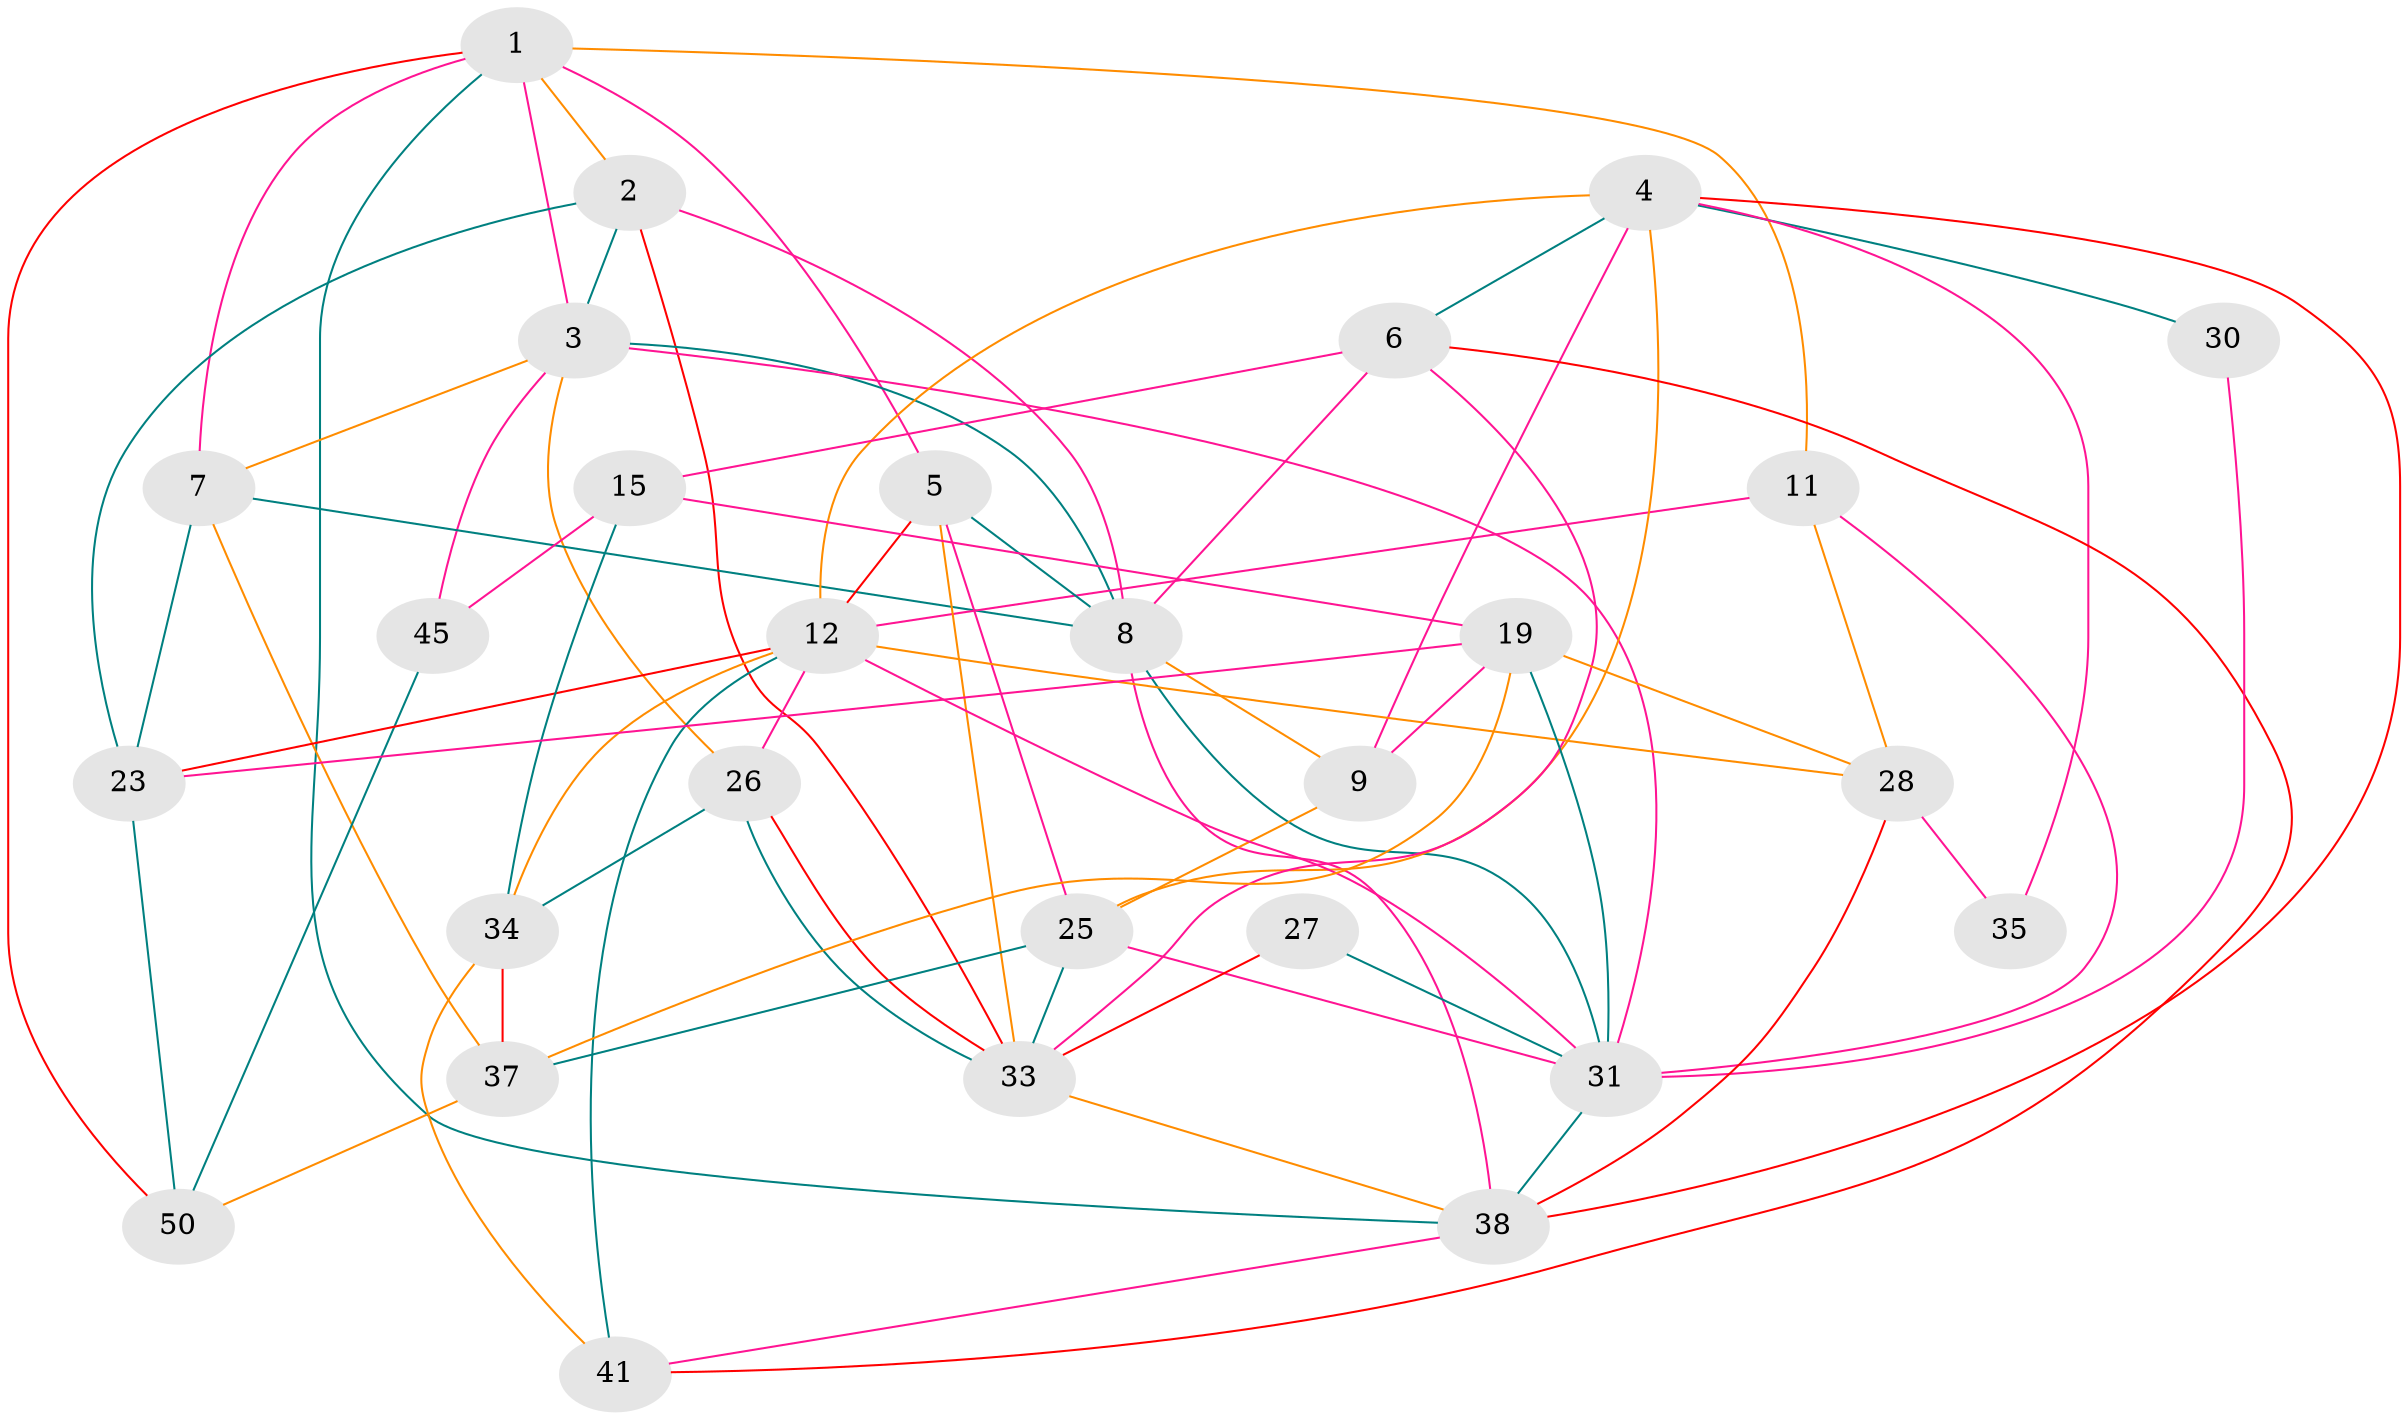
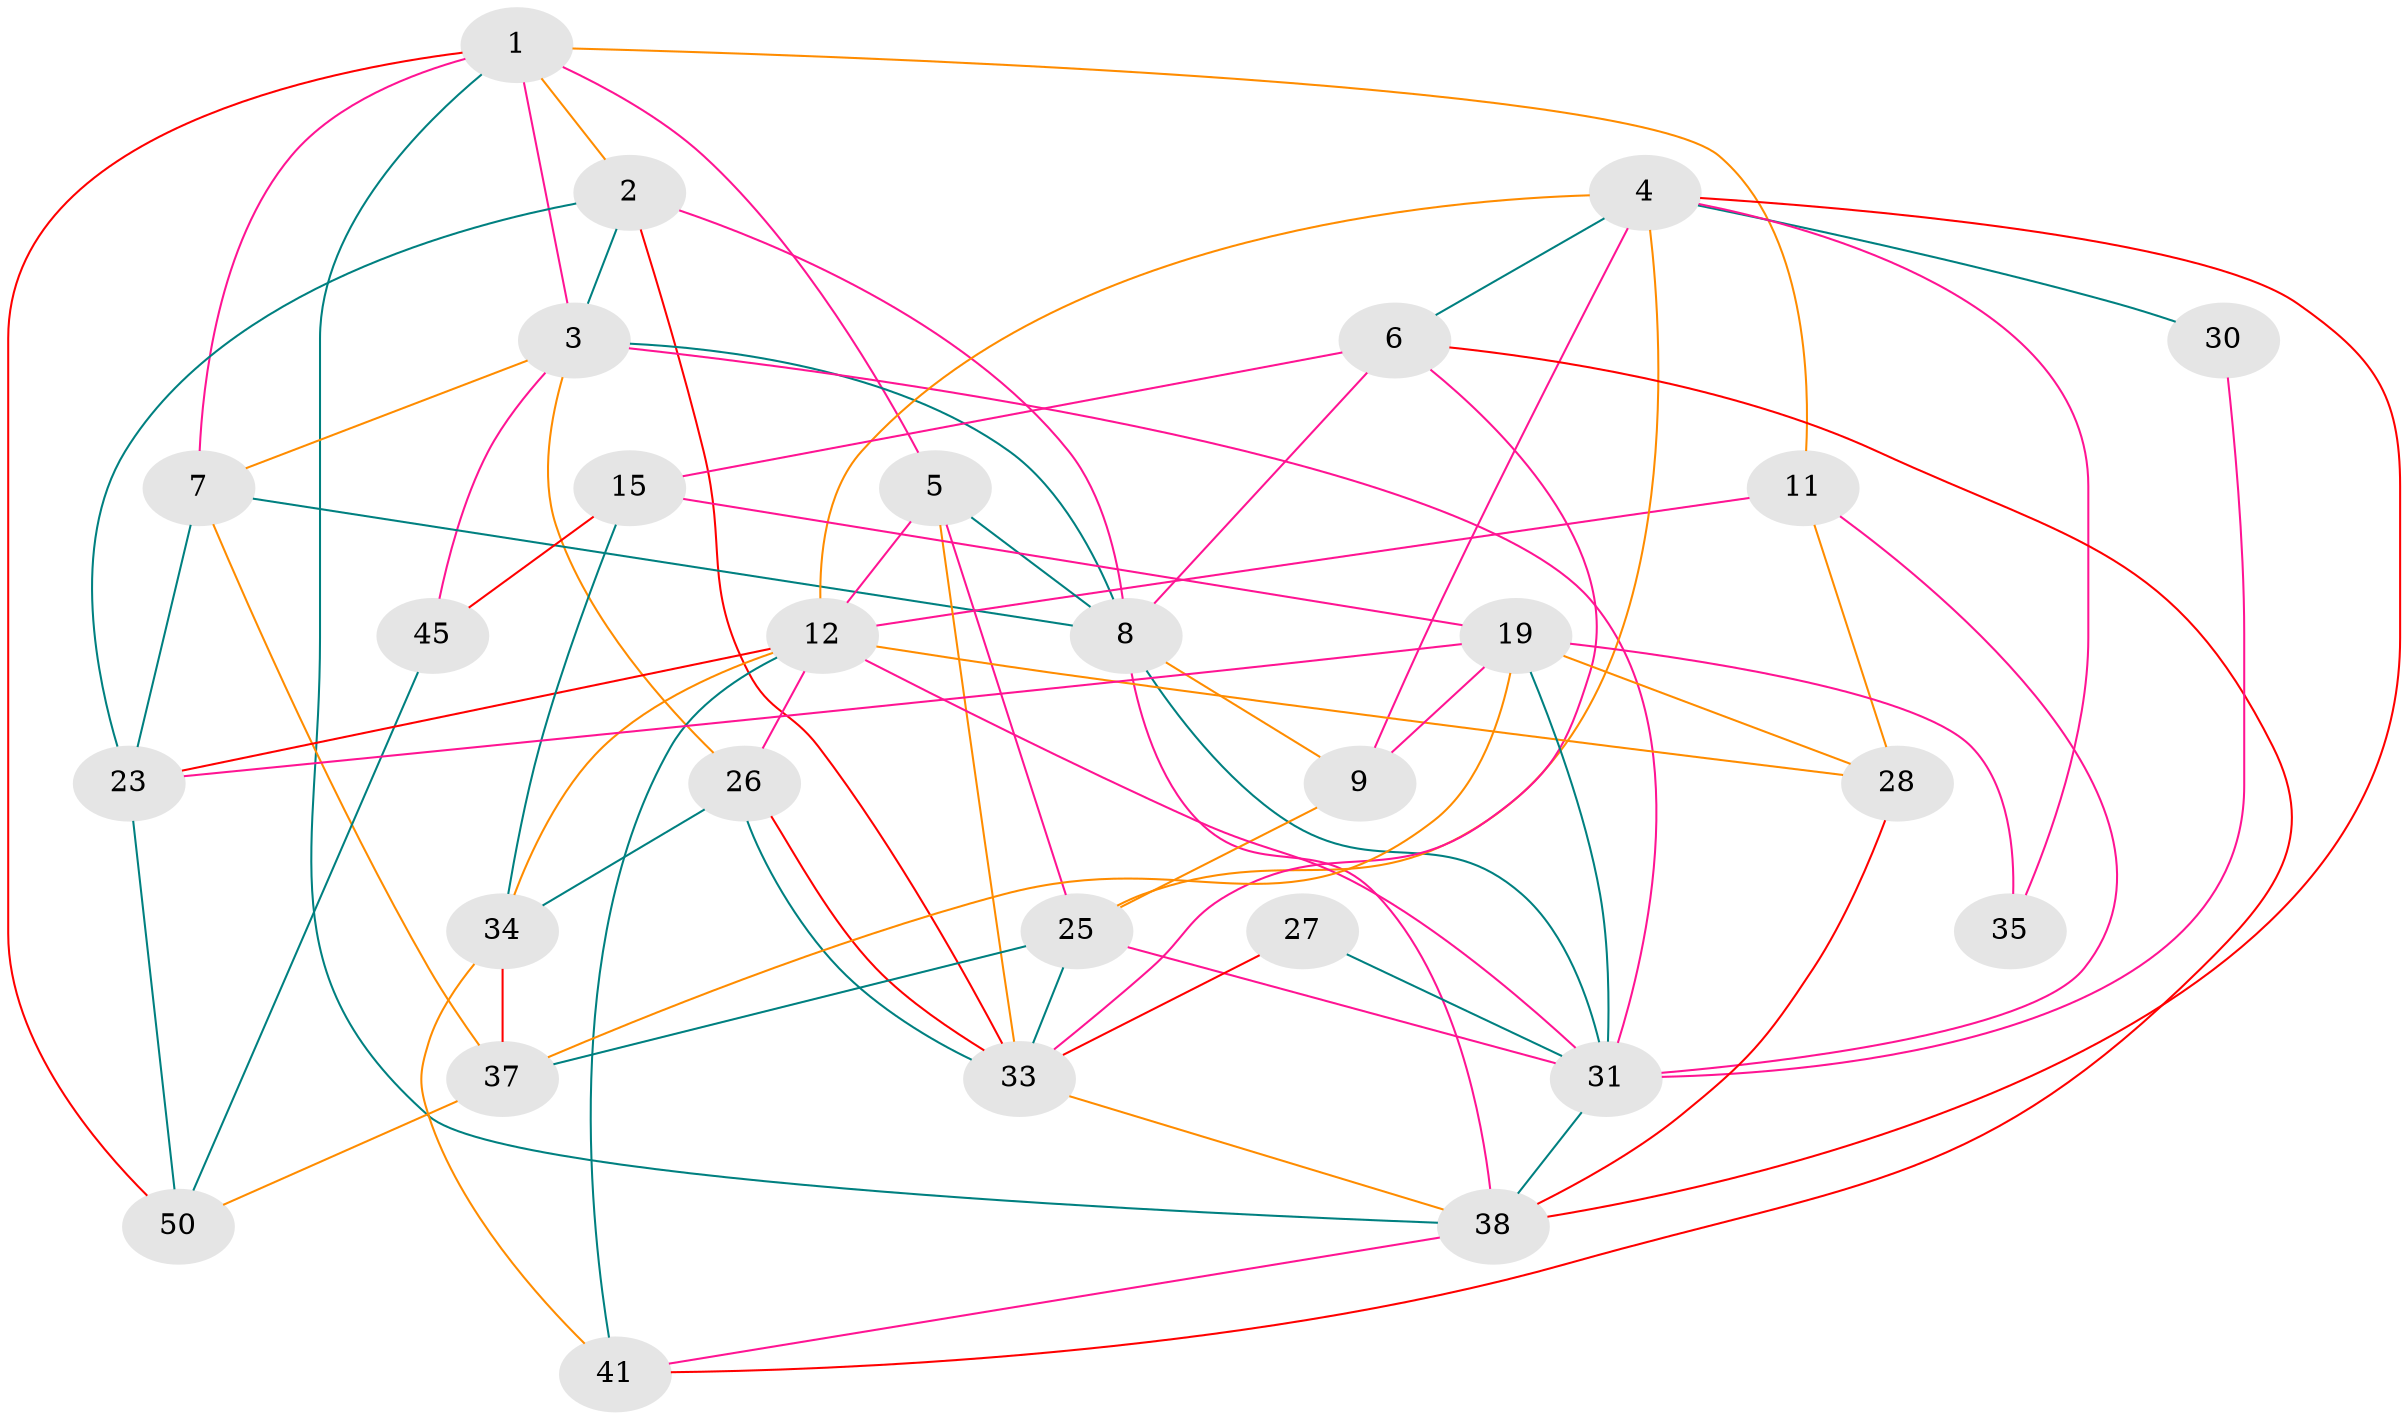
(531, 562) -> (531, 562)
(879, 562) -> (879, 562)
(1954, 858) -> (1853, 694)
